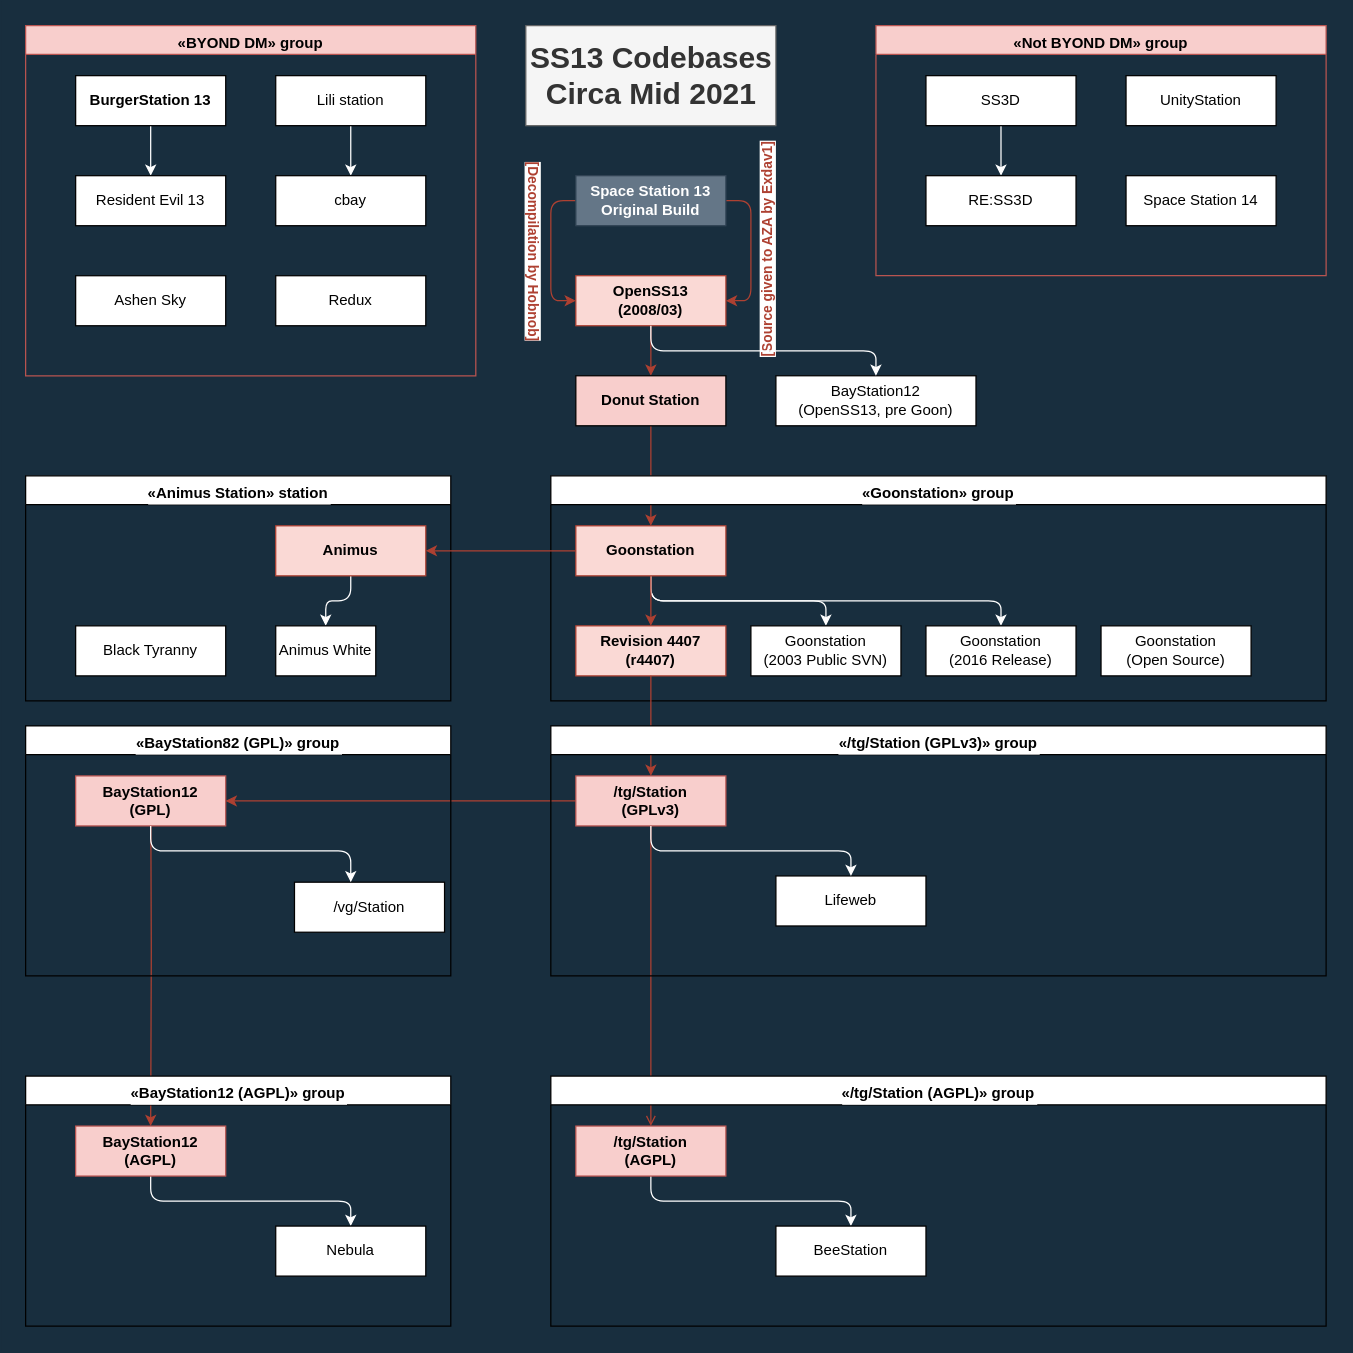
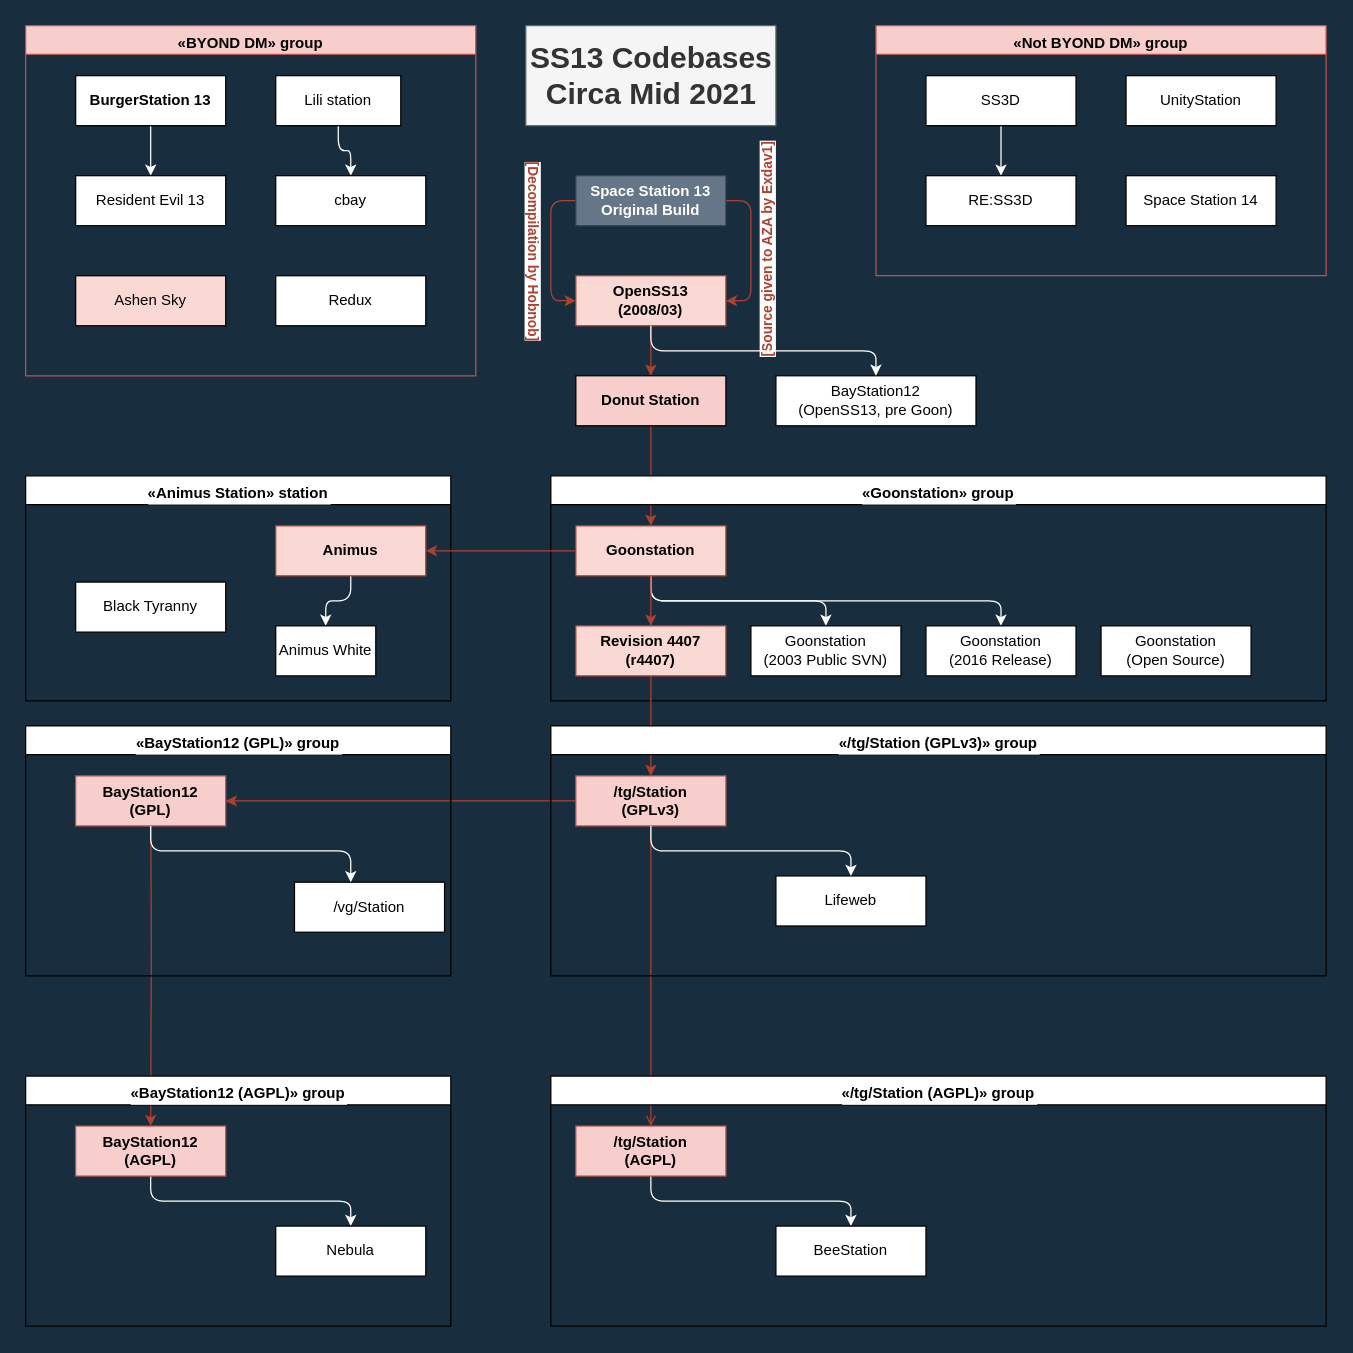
(351, 101) -> (338, 101)
(151, 301) -> (151, 301)
(151, 651) -> (151, 607)
(238, 743) -> (238, 743)
